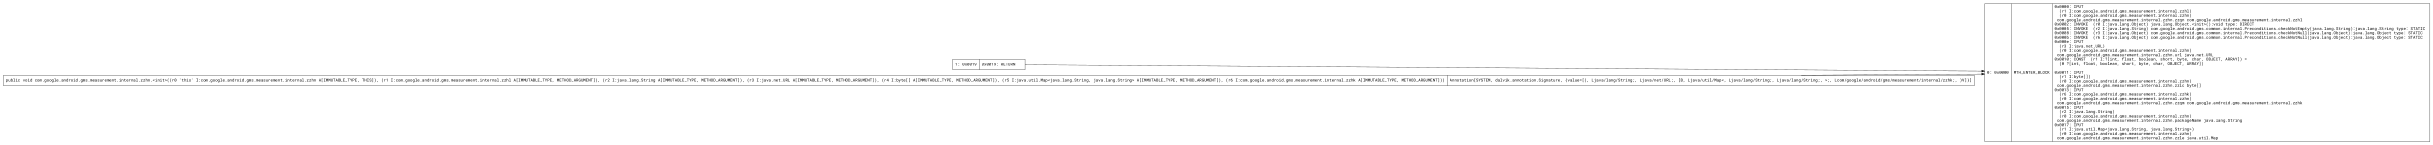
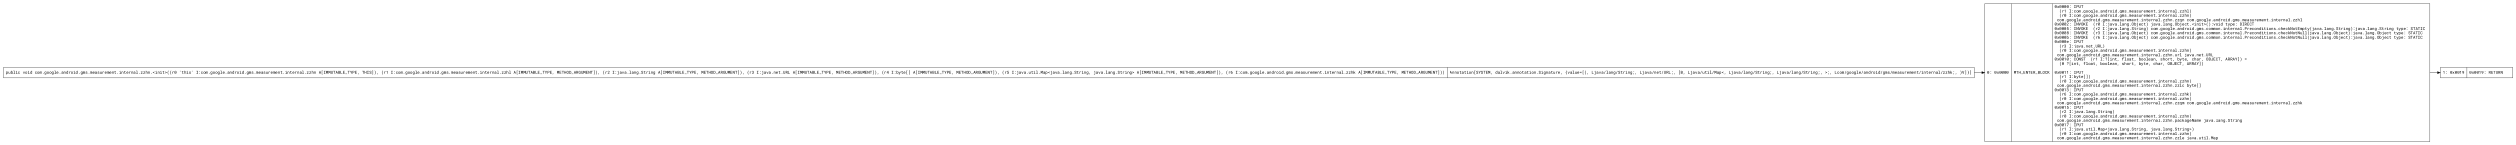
(1503, 68) -> (2434, 73)
